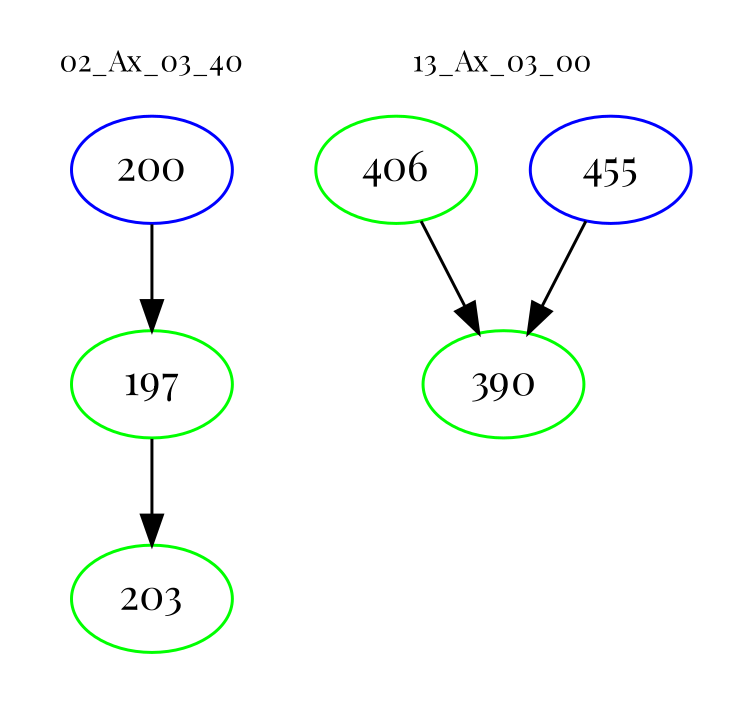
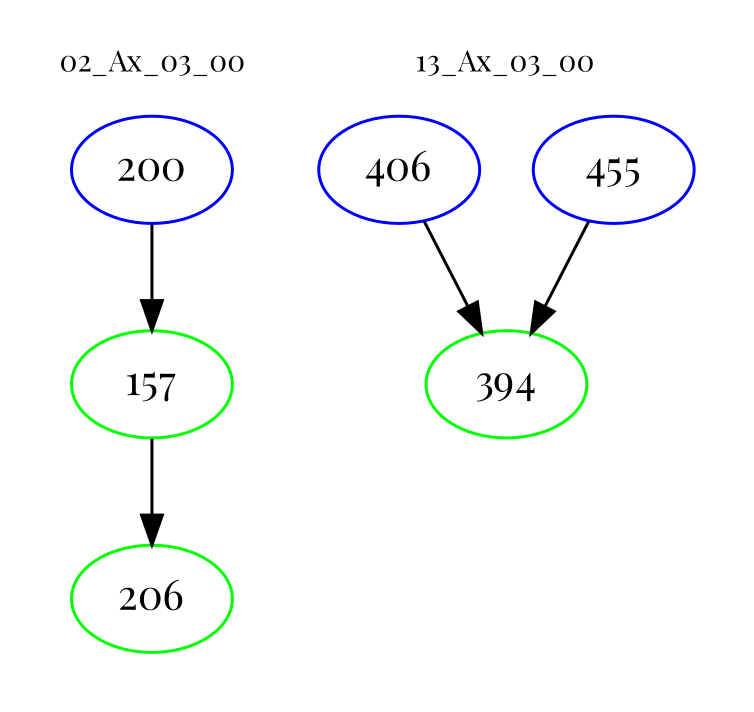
(152, 64) -> (153, 64)
(396, 170) -> (399, 170)
(152, 384) -> (152, 384)
(503, 384) -> (506, 384)
(152, 599) -> (152, 599)
